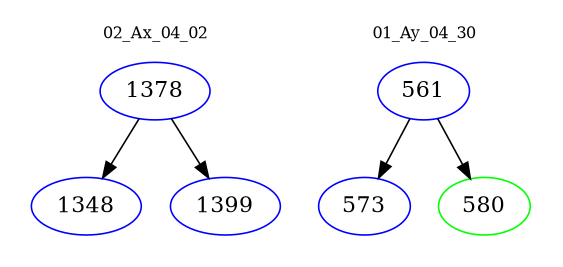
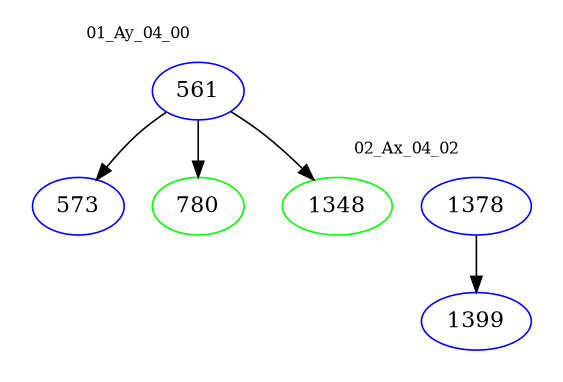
(424, 34) -> (138, 34)
(125, 141) -> (280, 148)
(86, 206) -> (337, 206)
(484, 206) -> (198, 206)
